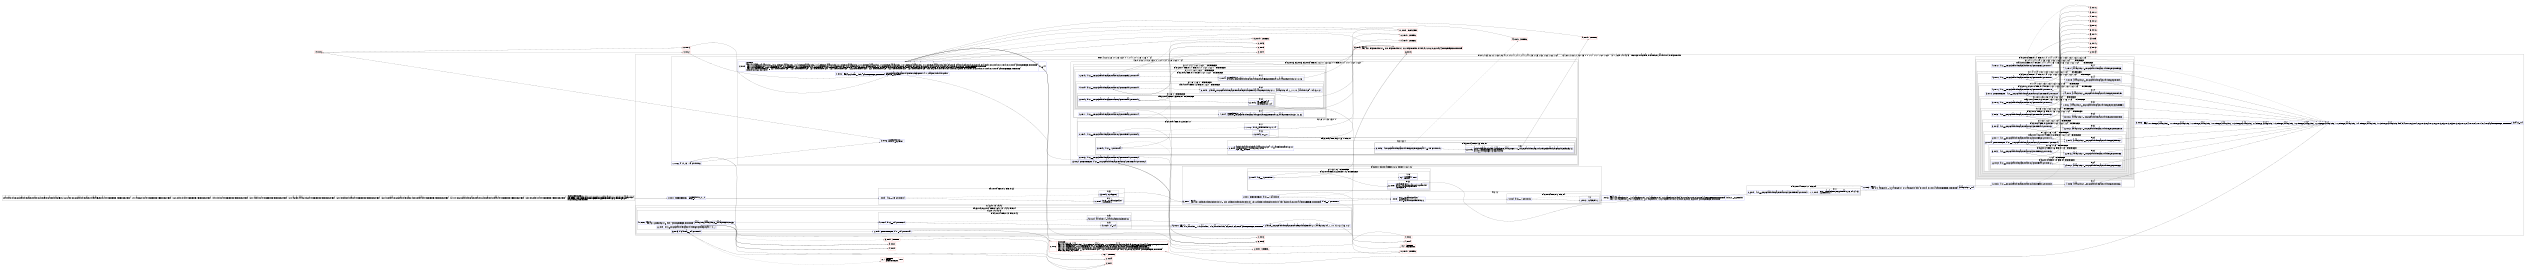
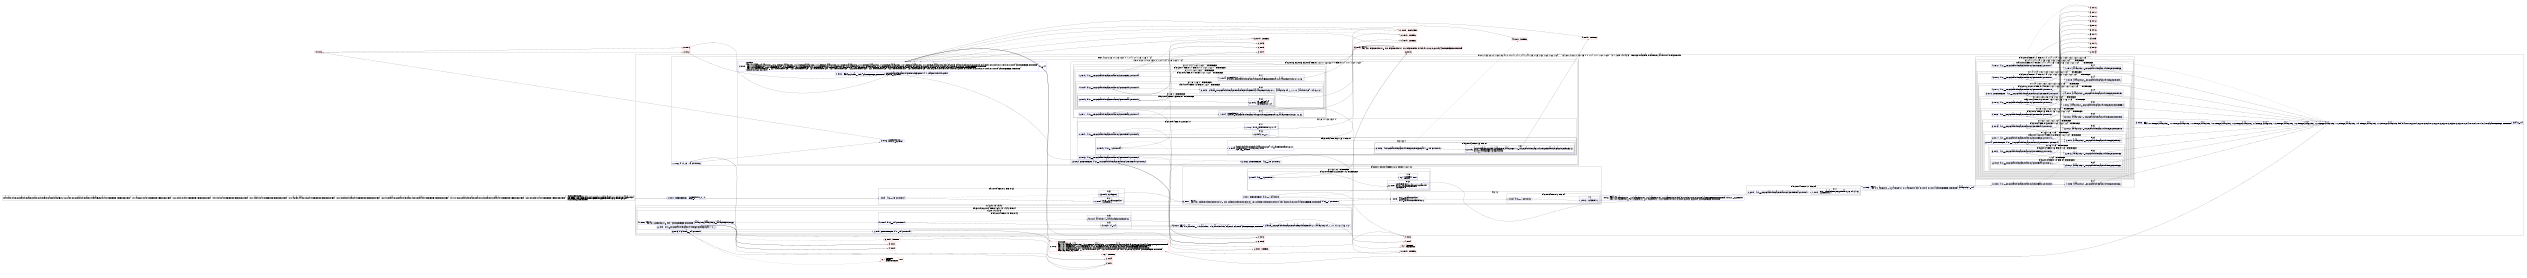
none -> (1261, 162)
